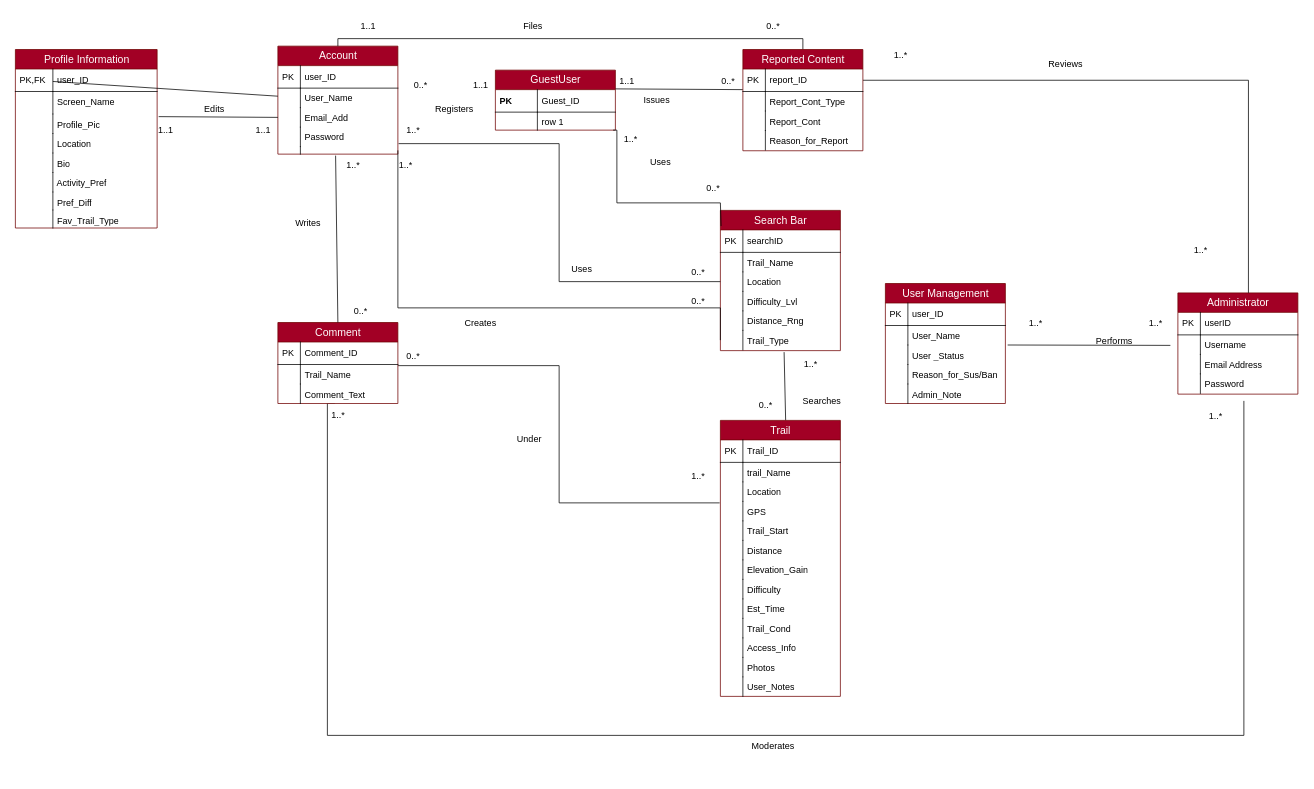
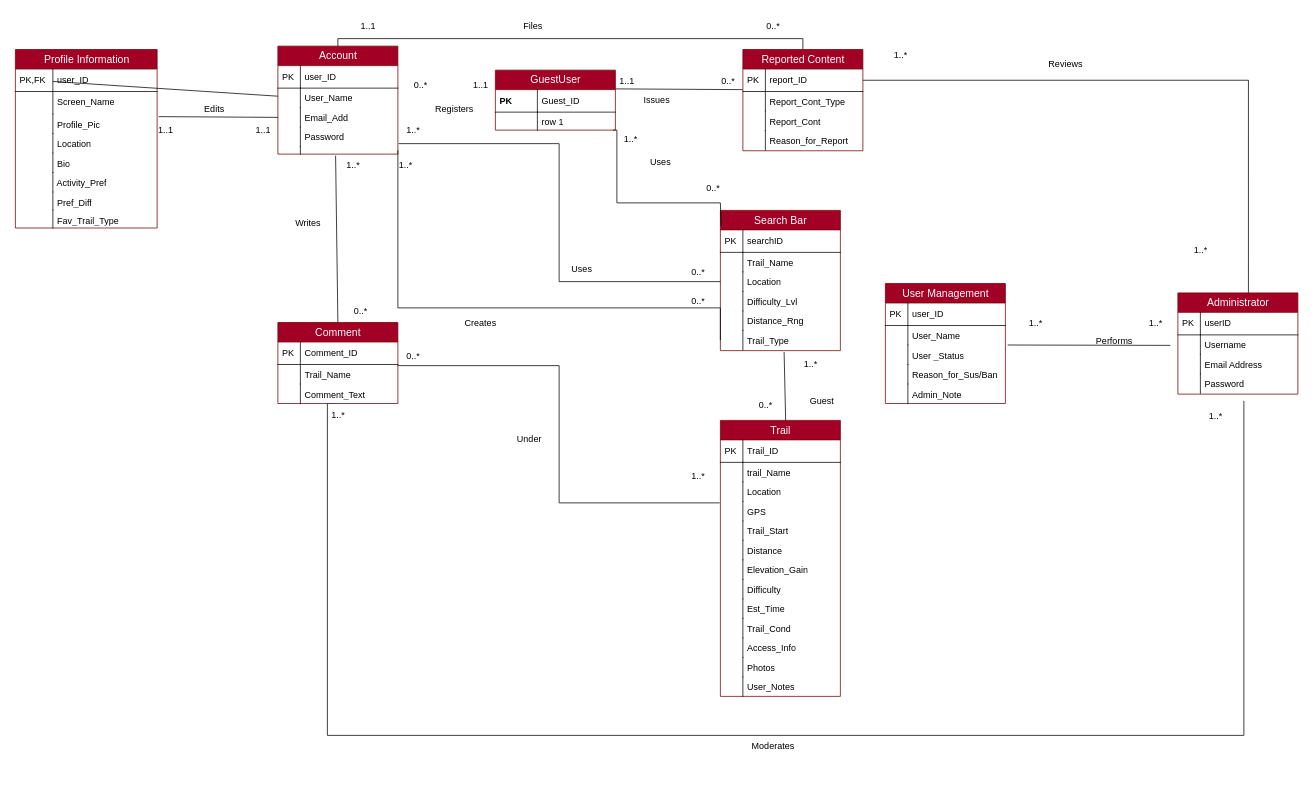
(822, 402) -> (822, 402)
